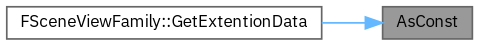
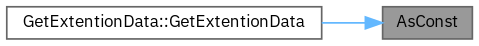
(164, 23) -> (164, 23)
